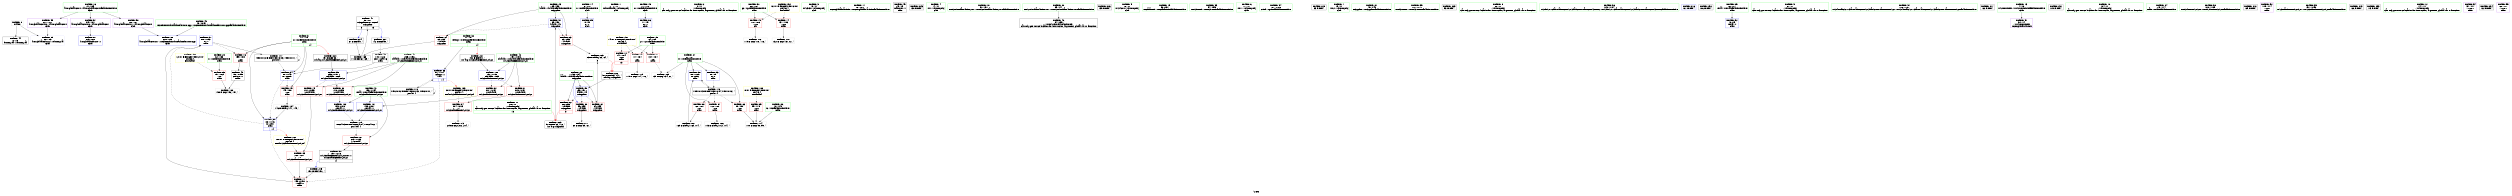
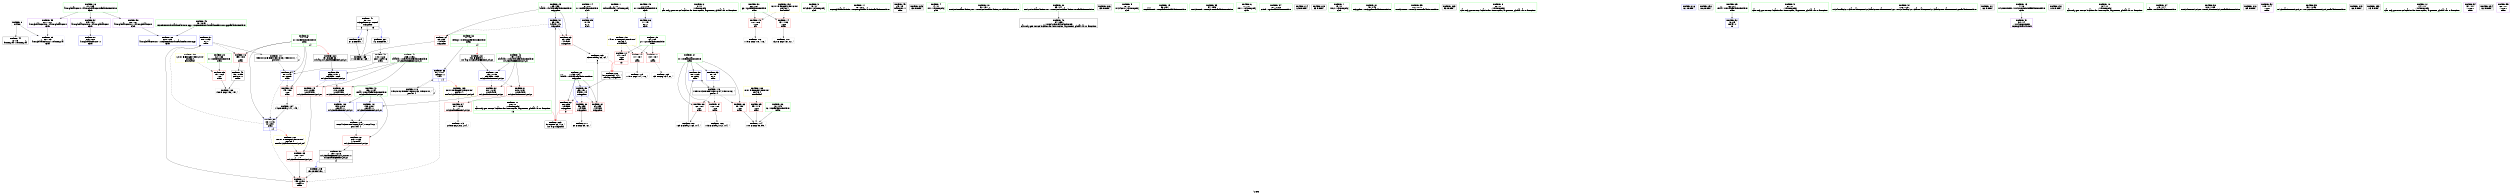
none -> (1302, 7)
(1609, 7) -> none
(1732, 26) -> (1732, 26)
(675, 67) -> (678, 85)
